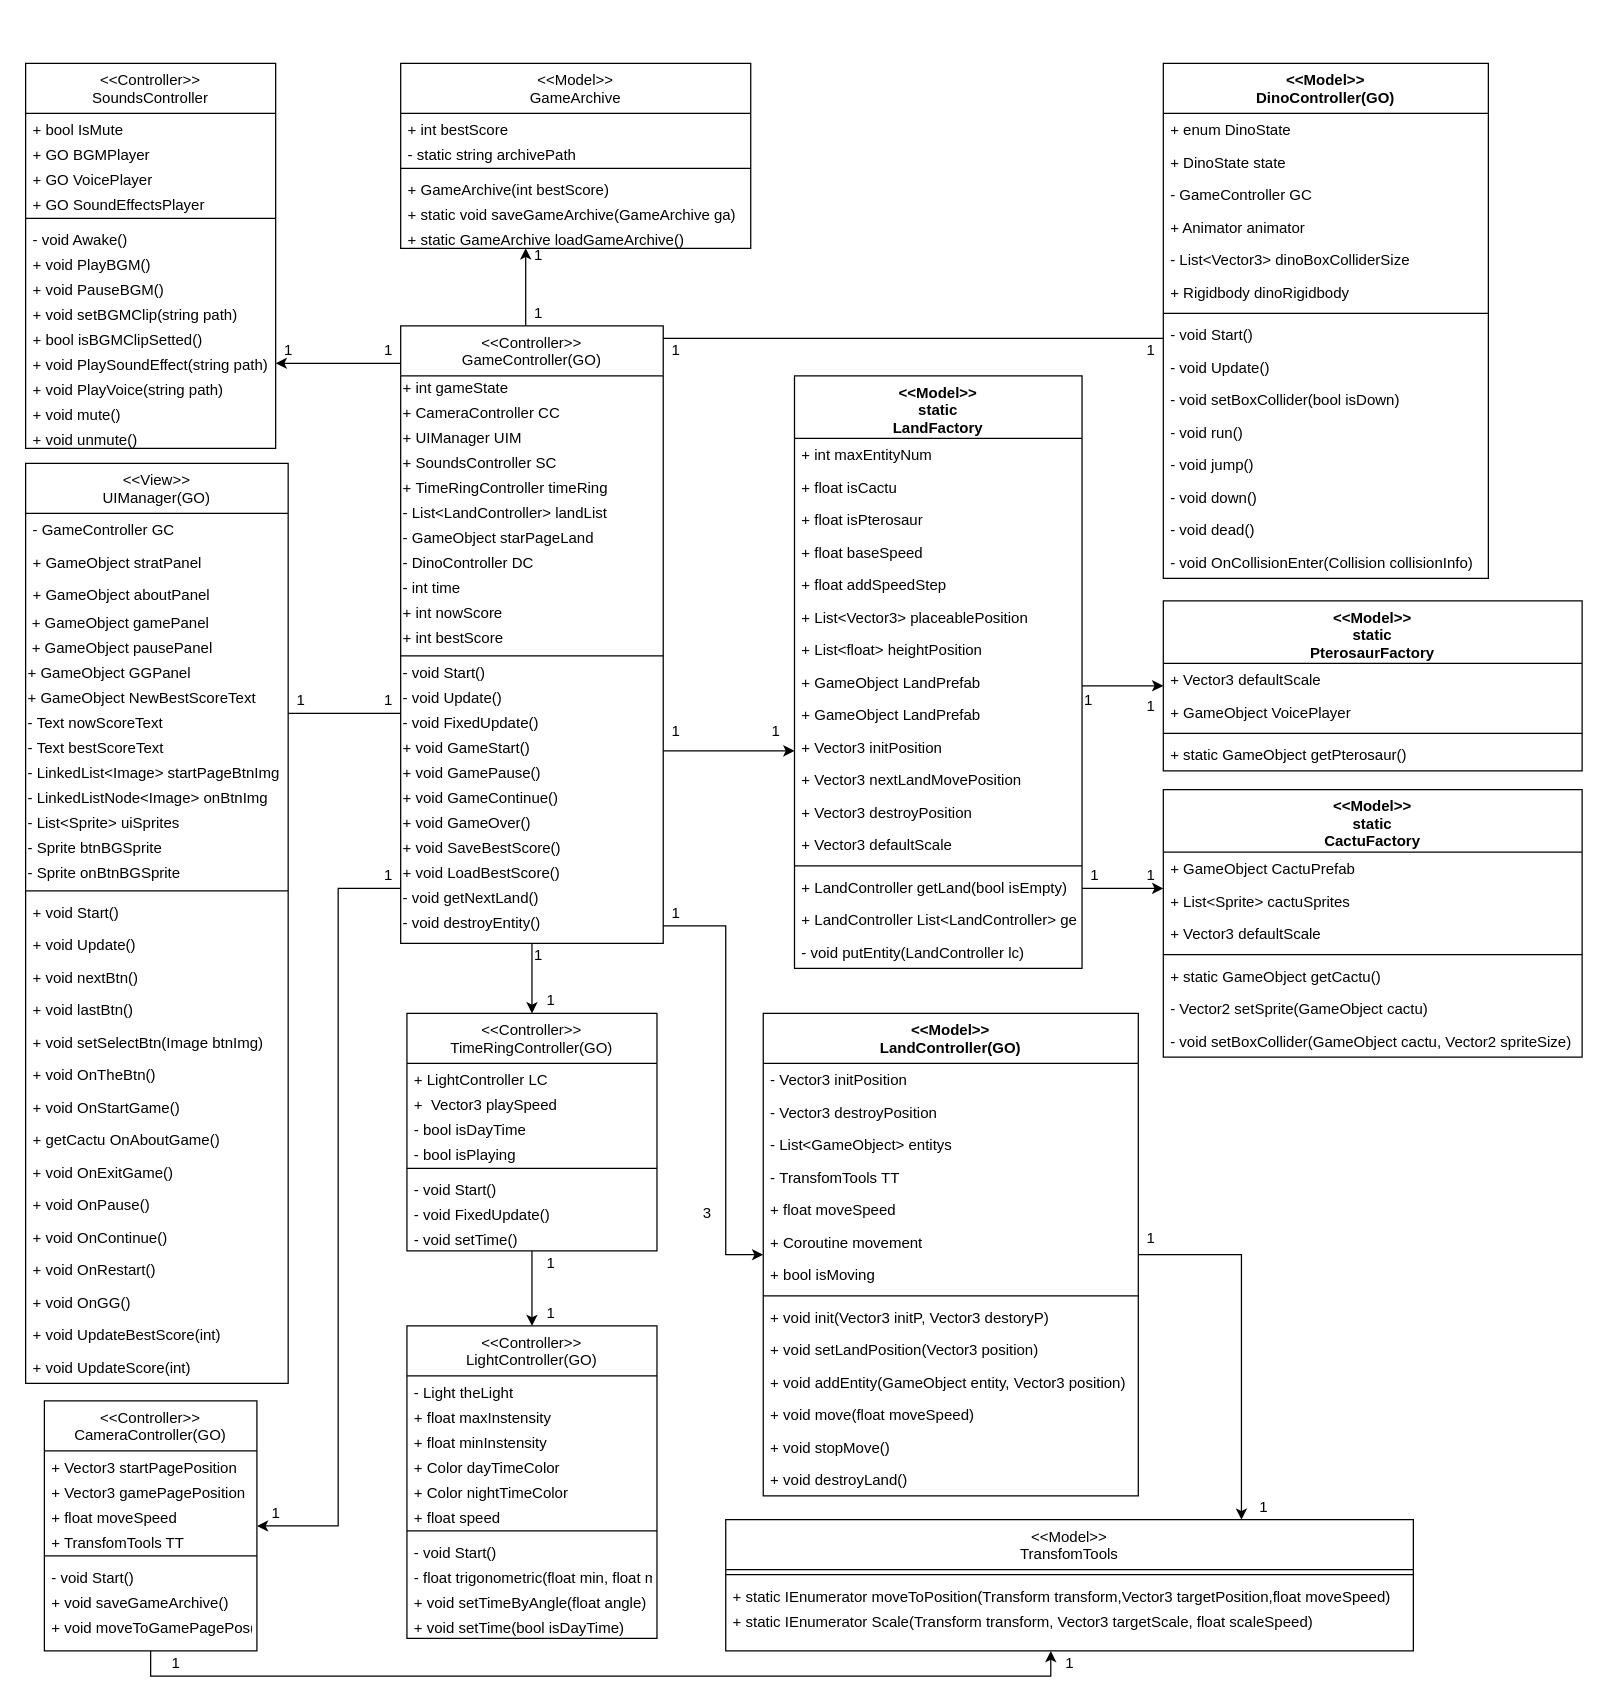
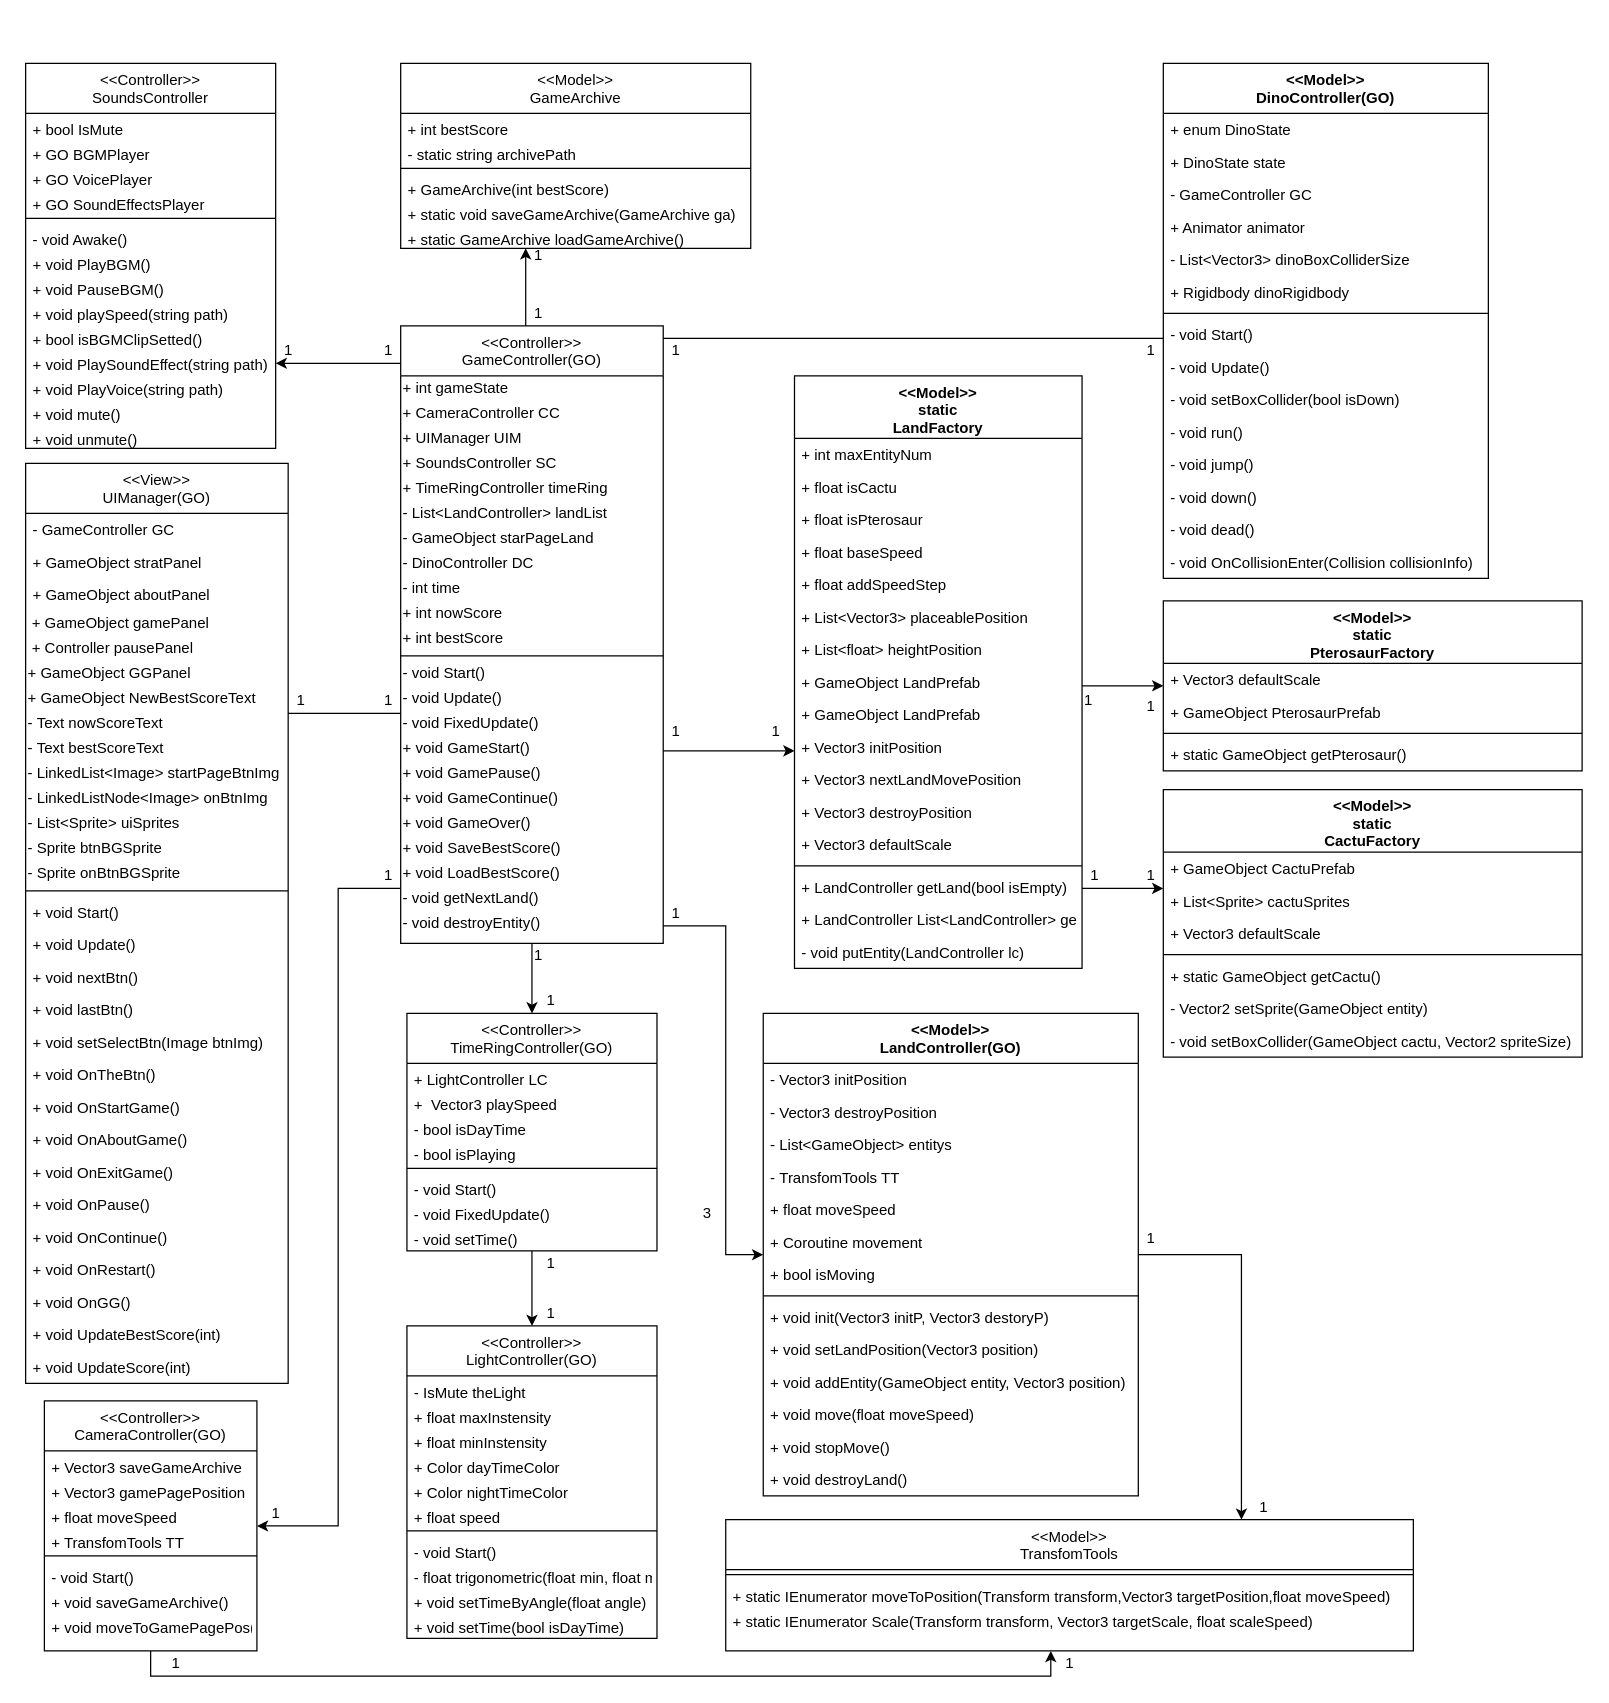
(145, 315) -> (143, 315)
(119, 648) -> (115, 648)
(1263, 713) -> (1284, 713)
(1320, 1009) -> (1322, 1009)
(129, 1140) -> (111, 1140)
(475, 1393) -> (481, 1393)
(157, 1468) -> (150, 1468)
